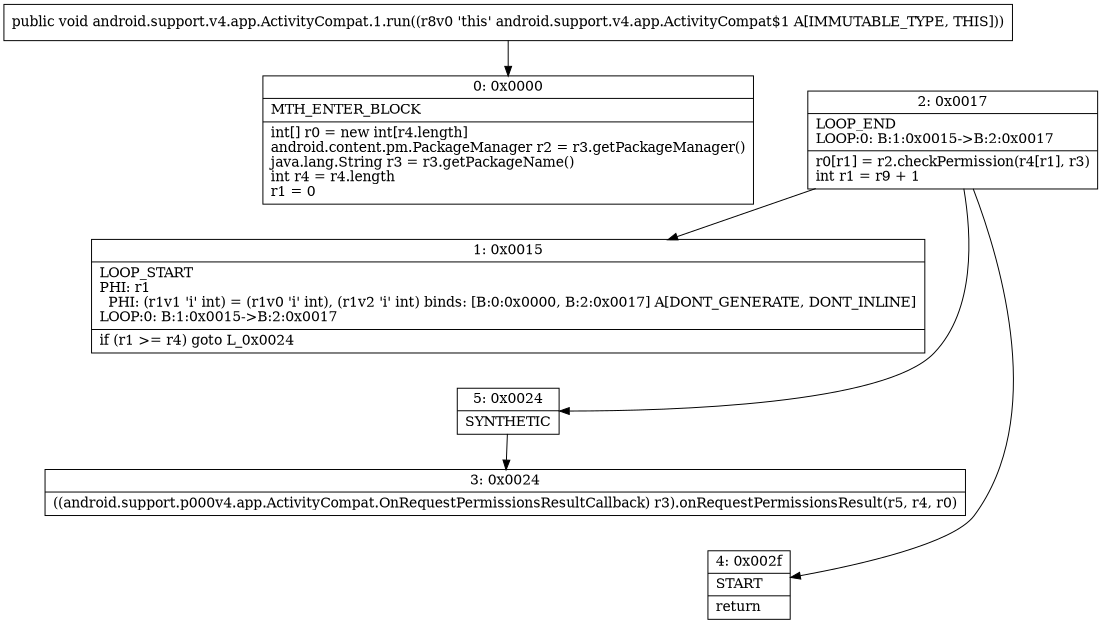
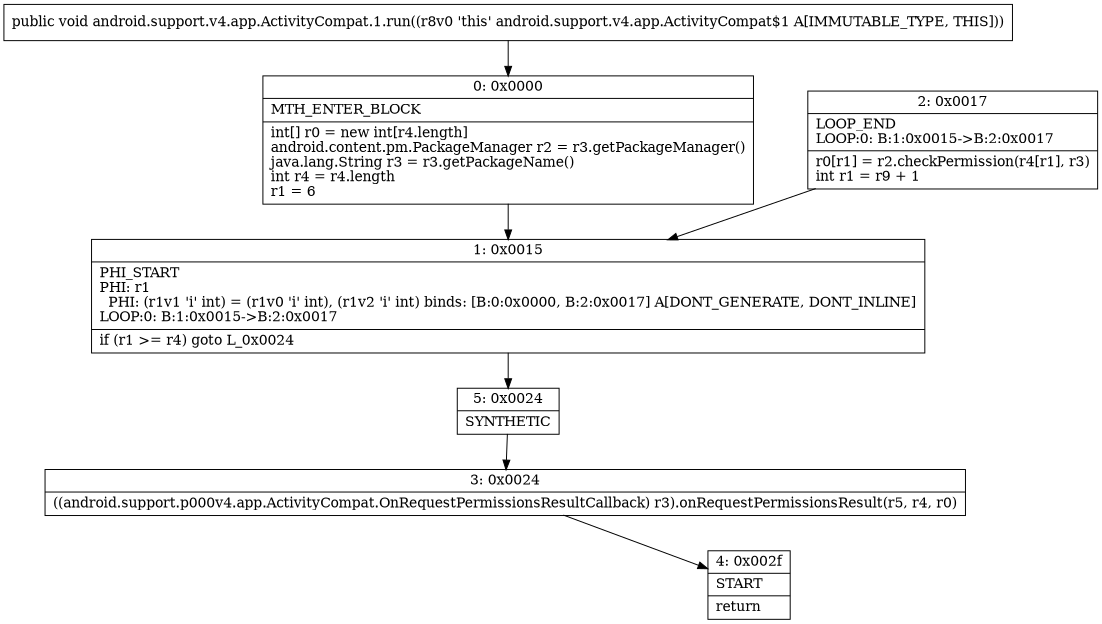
(293, 192) -> (293, 192)
none -> (508, 217)
(146, 273) -> (140, 273)
(842, 390) -> (508, 366)
(1005, 446) -> (631, 540)
